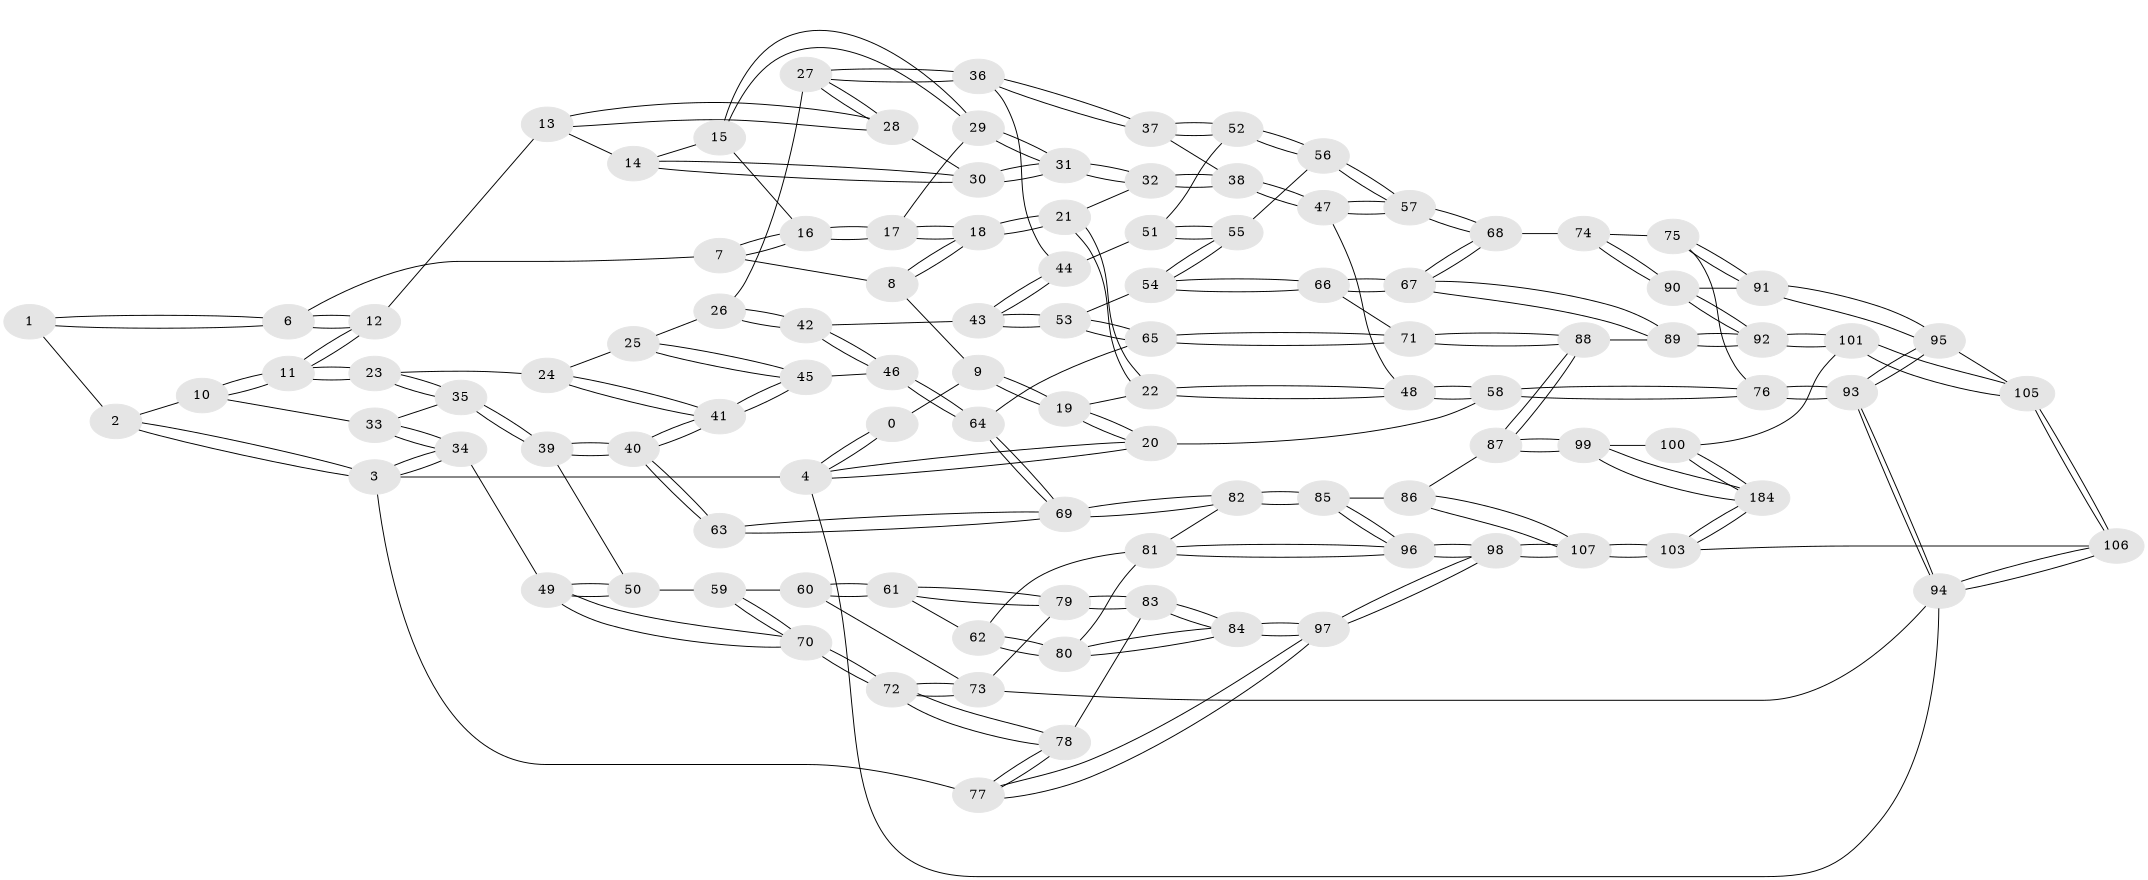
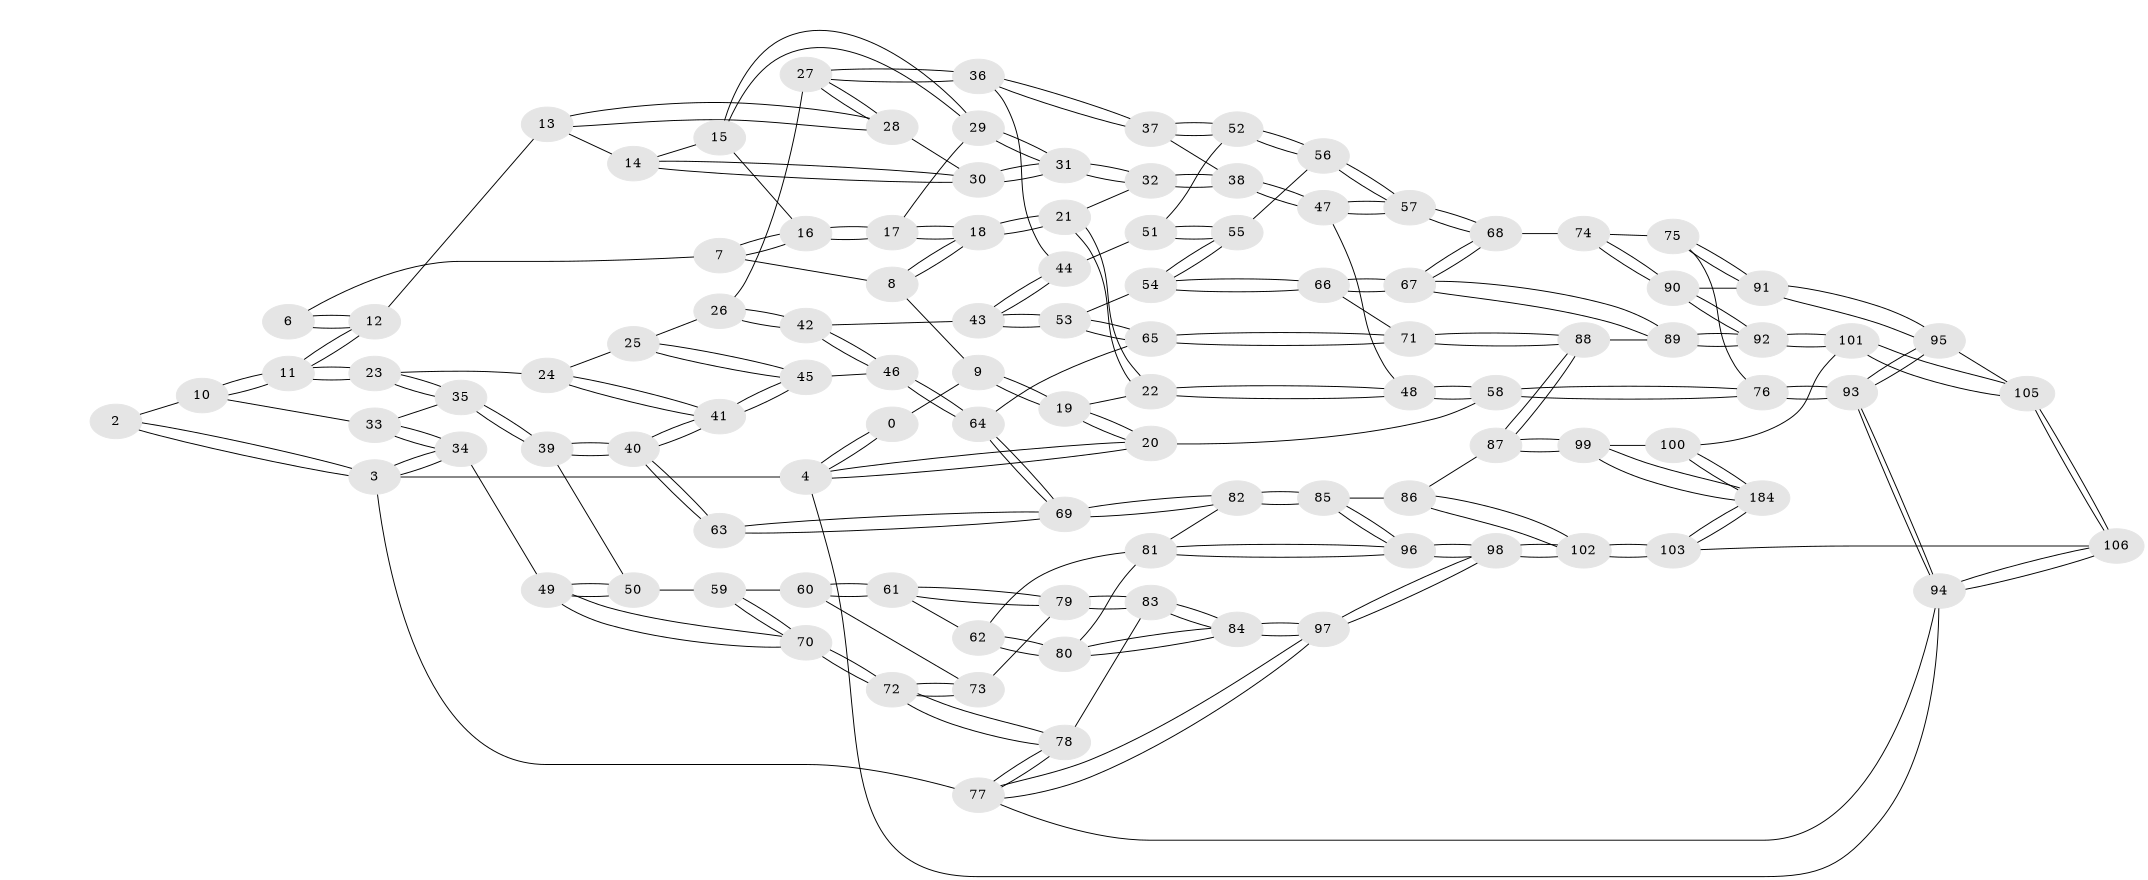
(30, 322) -> none
(1584, 551) -> (1584, 551)
(1480, 700) -> (1534, 840)
